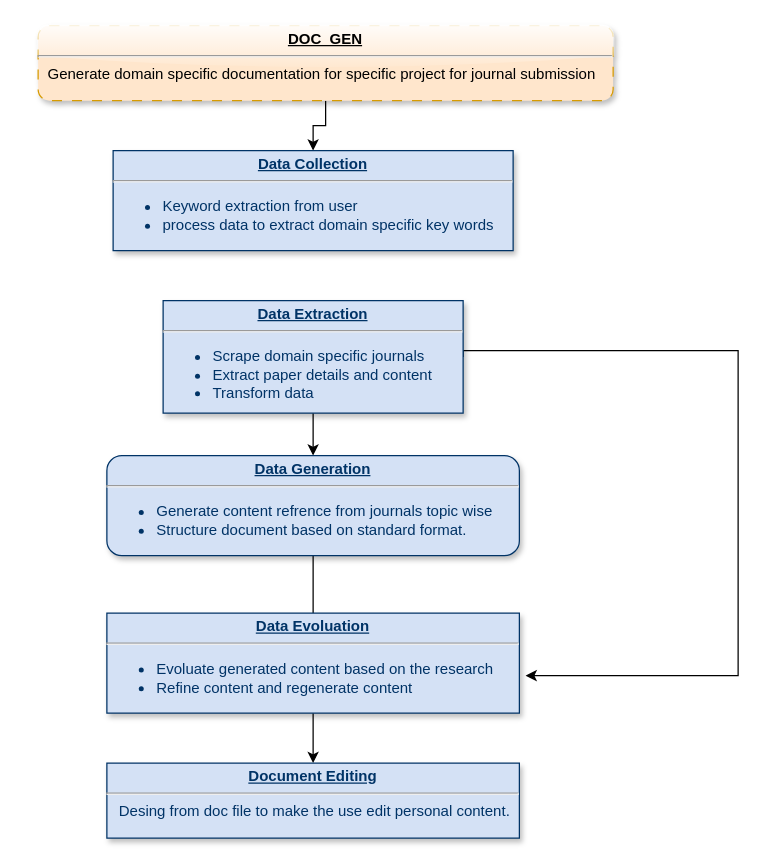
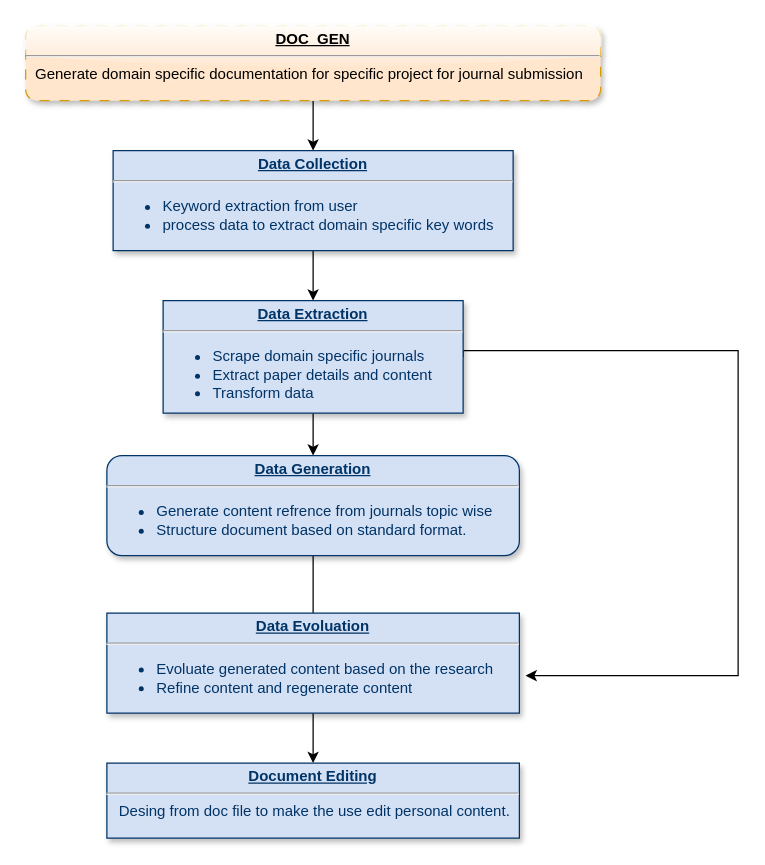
(326, 63) -> (313, 63)
none -> (313, 272)
